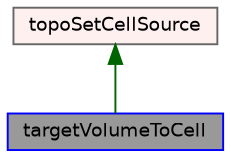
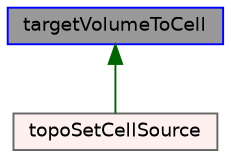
(115, 89) -> (115, 89)
